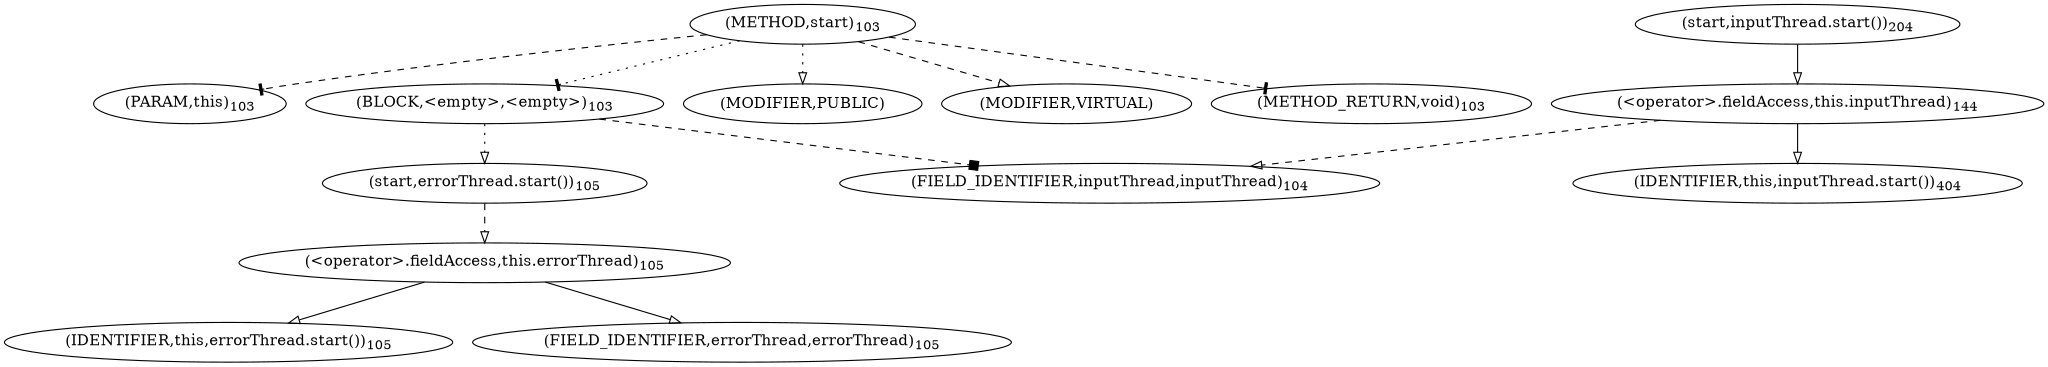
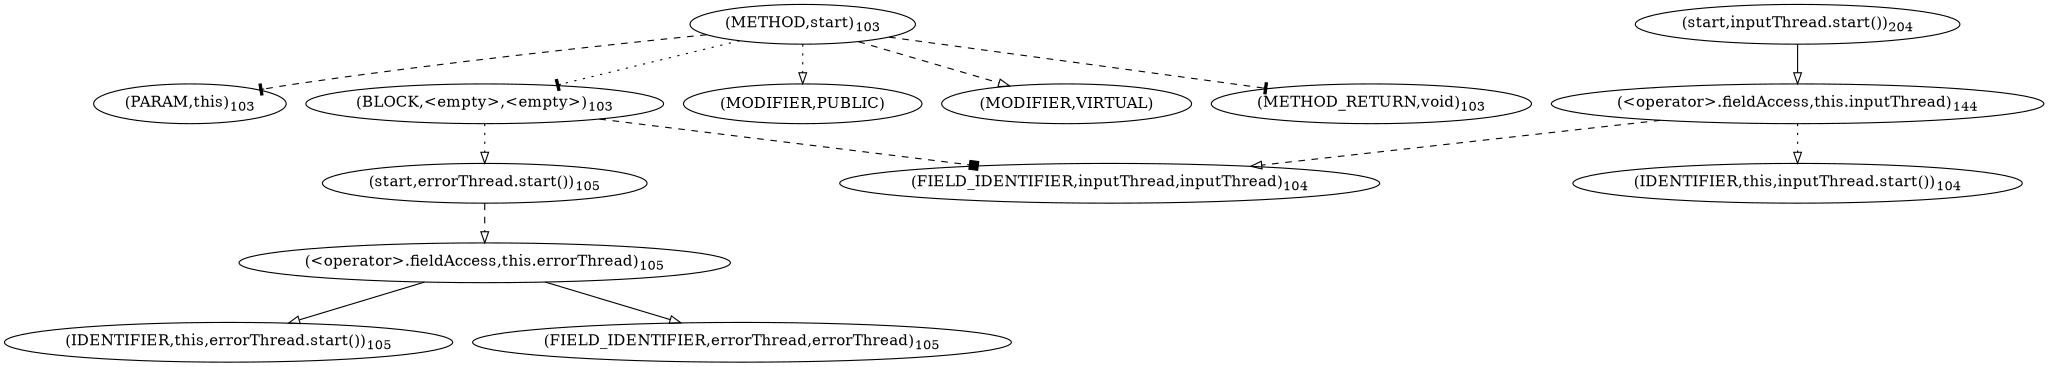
(1798, 138) -> (1798, 138)
(1949, 182) -> (1949, 182)
